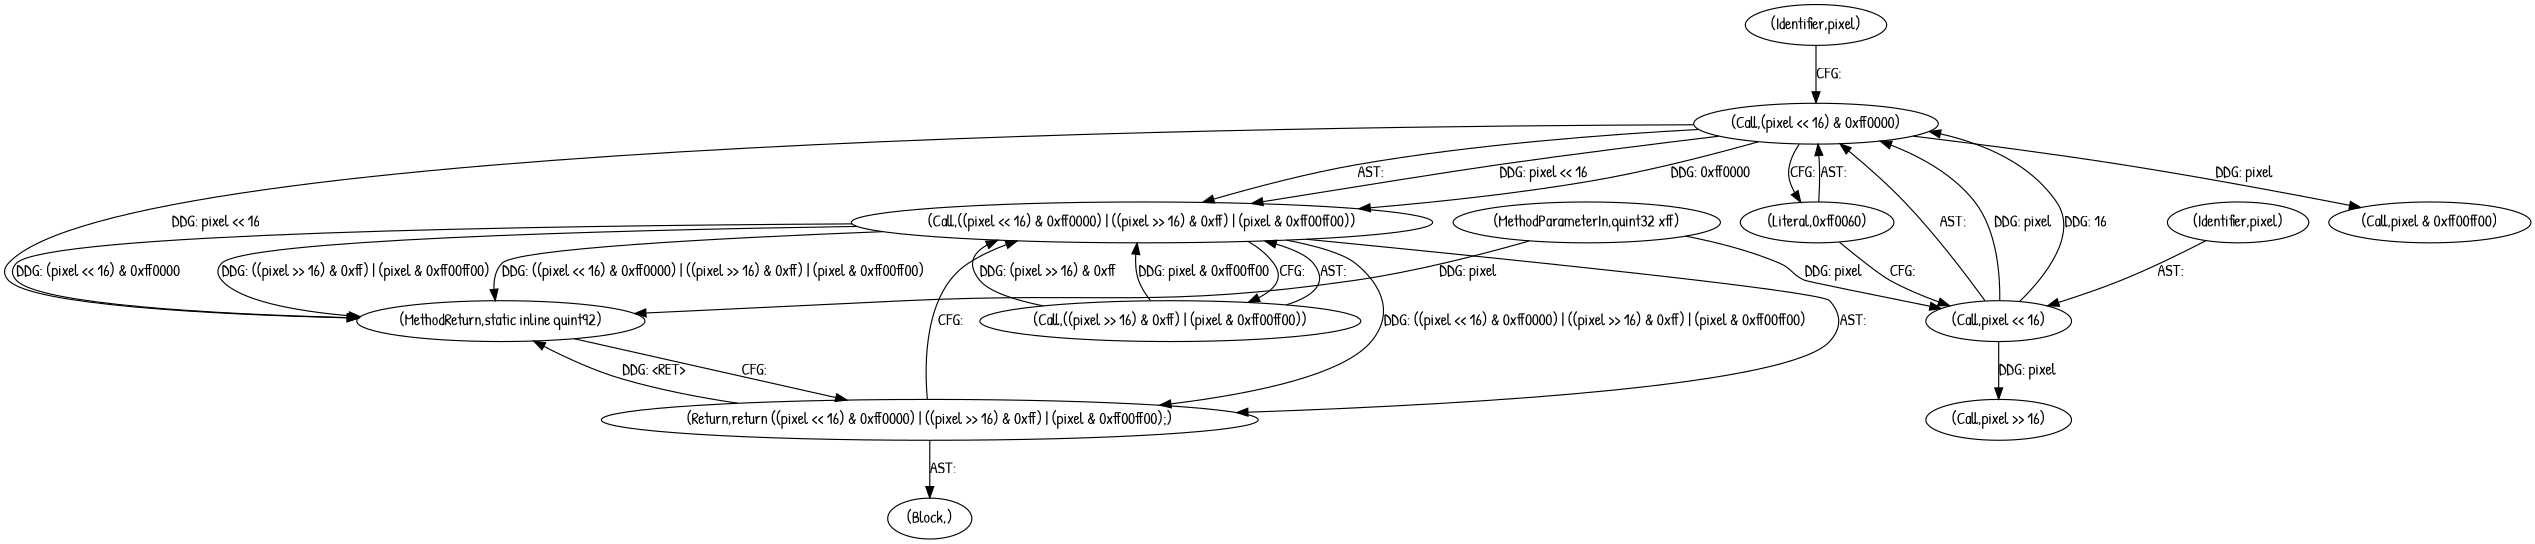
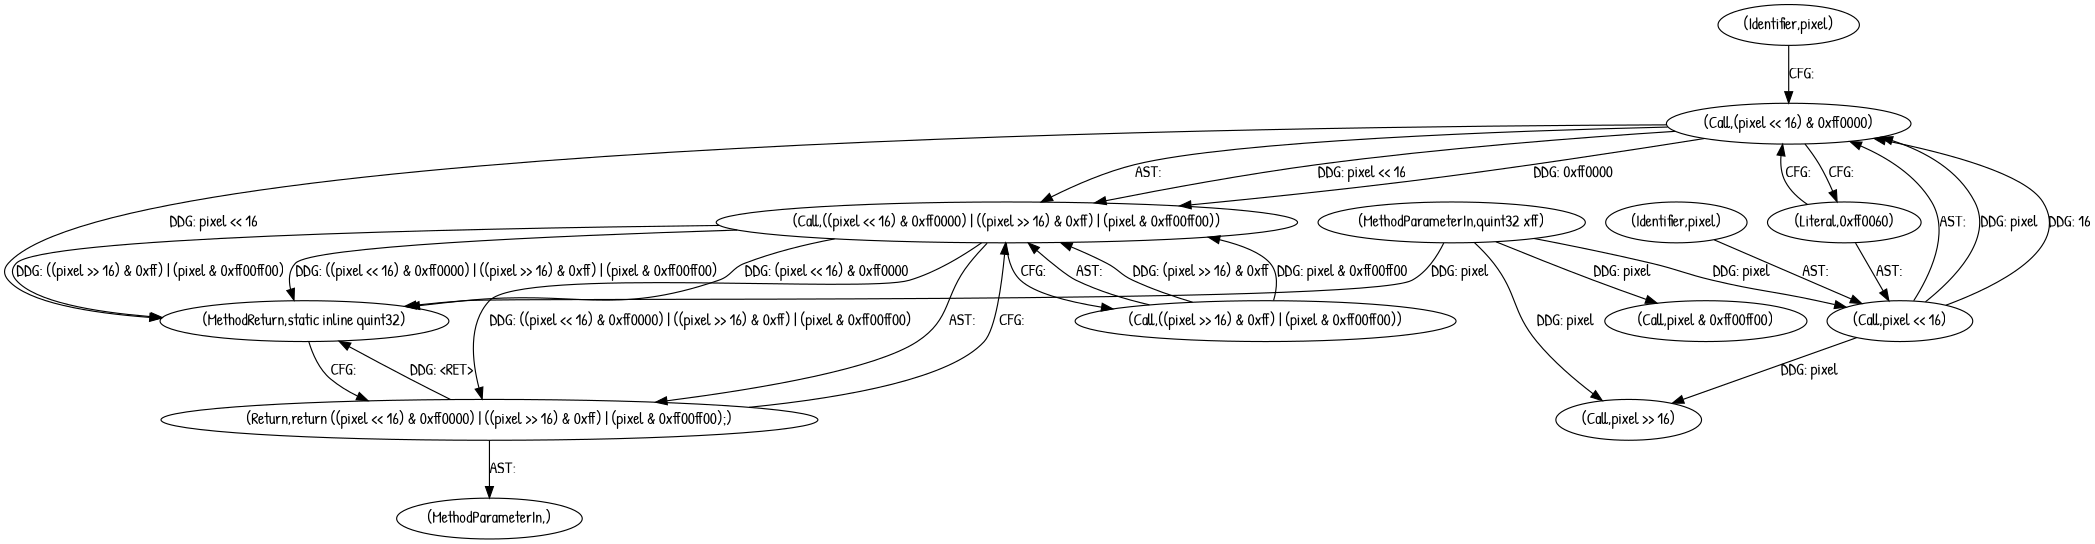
(2132, 166) -> (1571, 272)
(1836, 173) -> (1800, 173)
(1905, 272) -> (1891, 272)
(501, 321) -> (304, 321)
none -> (1525, 325)
(930, 519) -> (489, 519)
